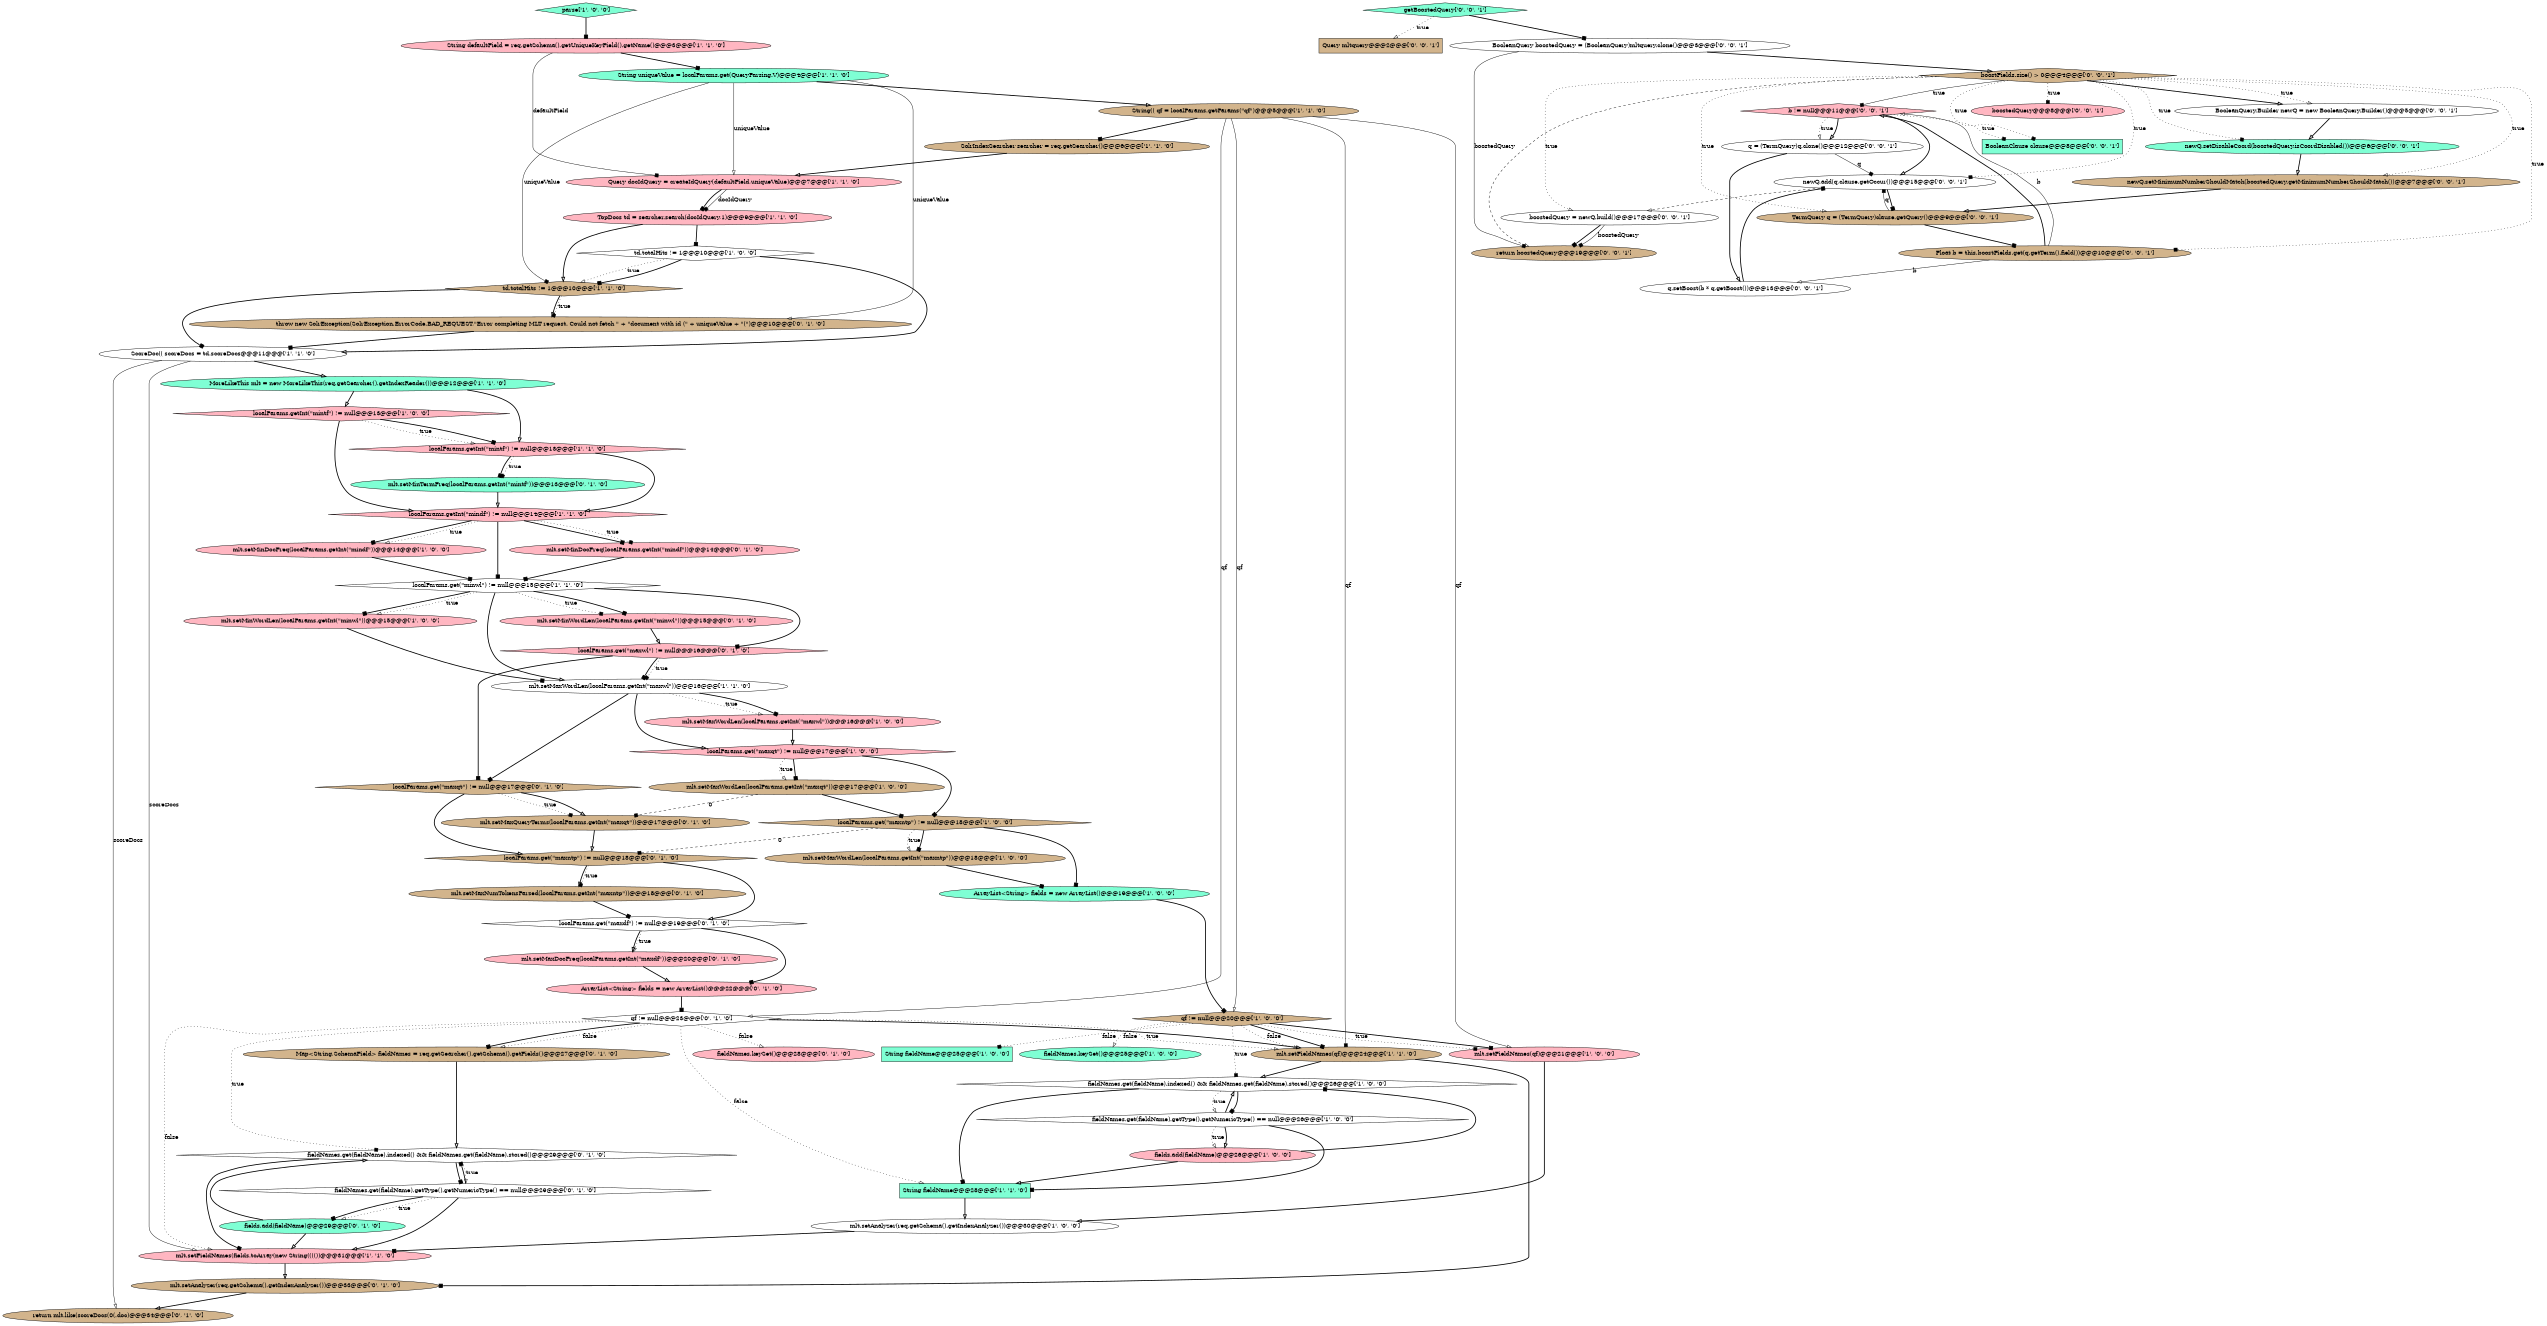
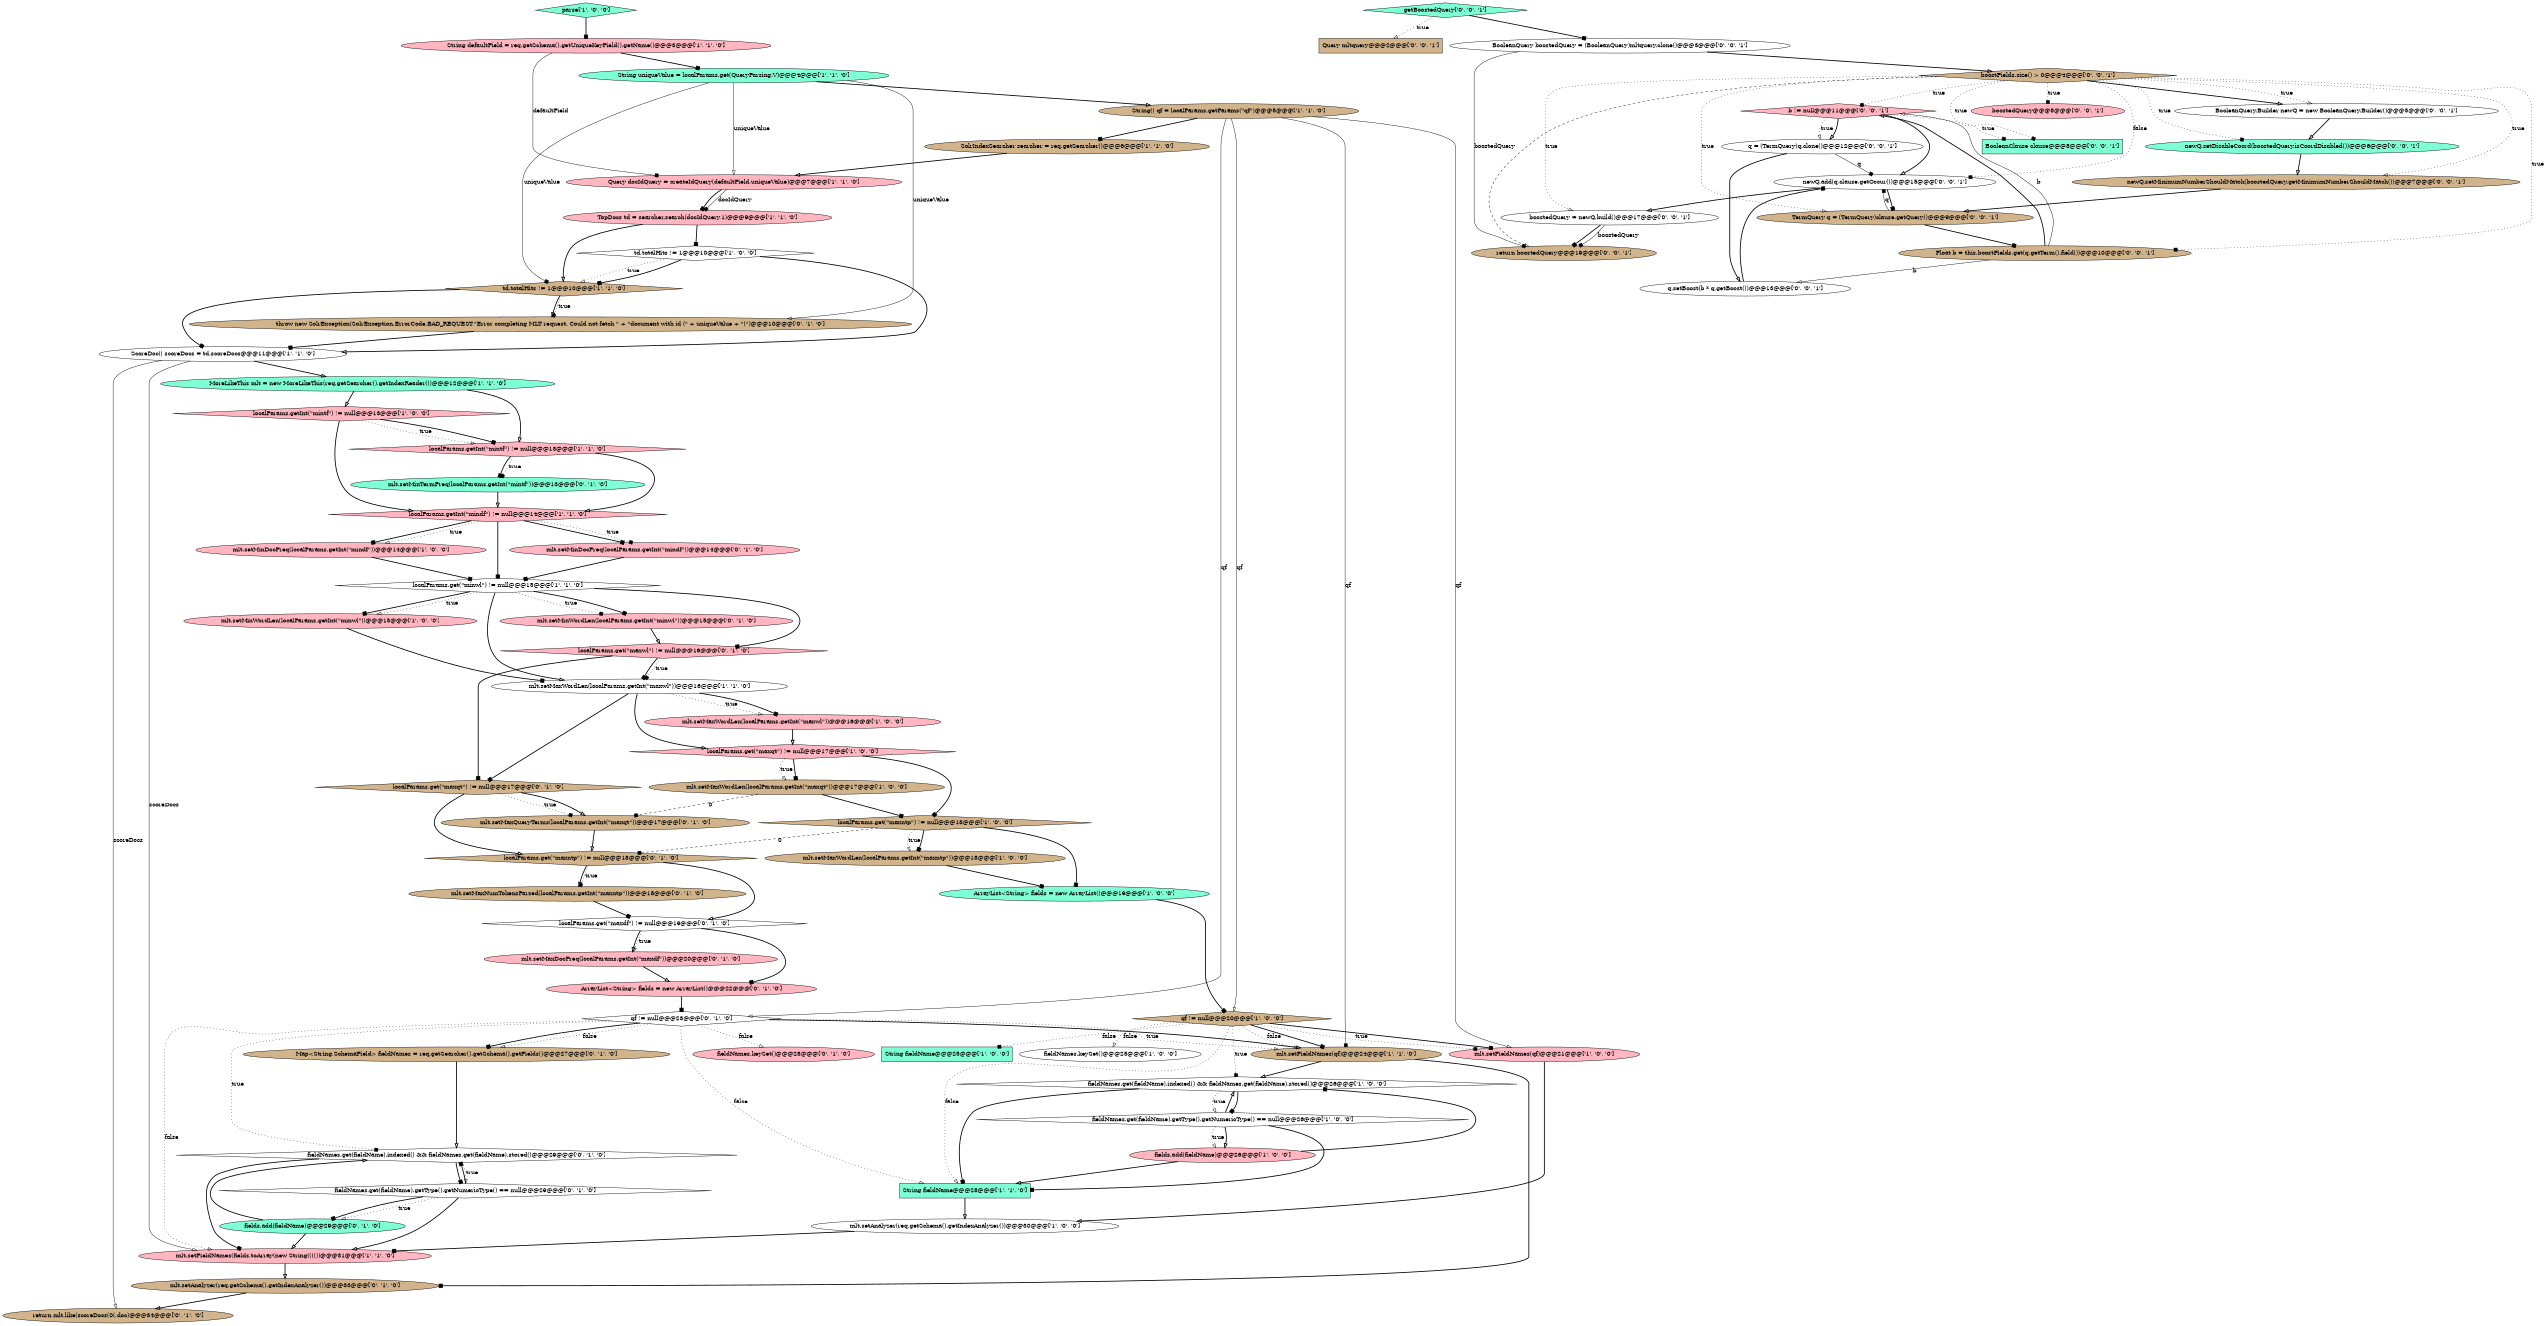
(1934, 90) -> (1934, 90)
(2140, 129) -> (2140, 129)
(1744, 196) -> (1744, 196)
(1110, 1054) -> (1110, 1054)
none -> (1046, 1065)
